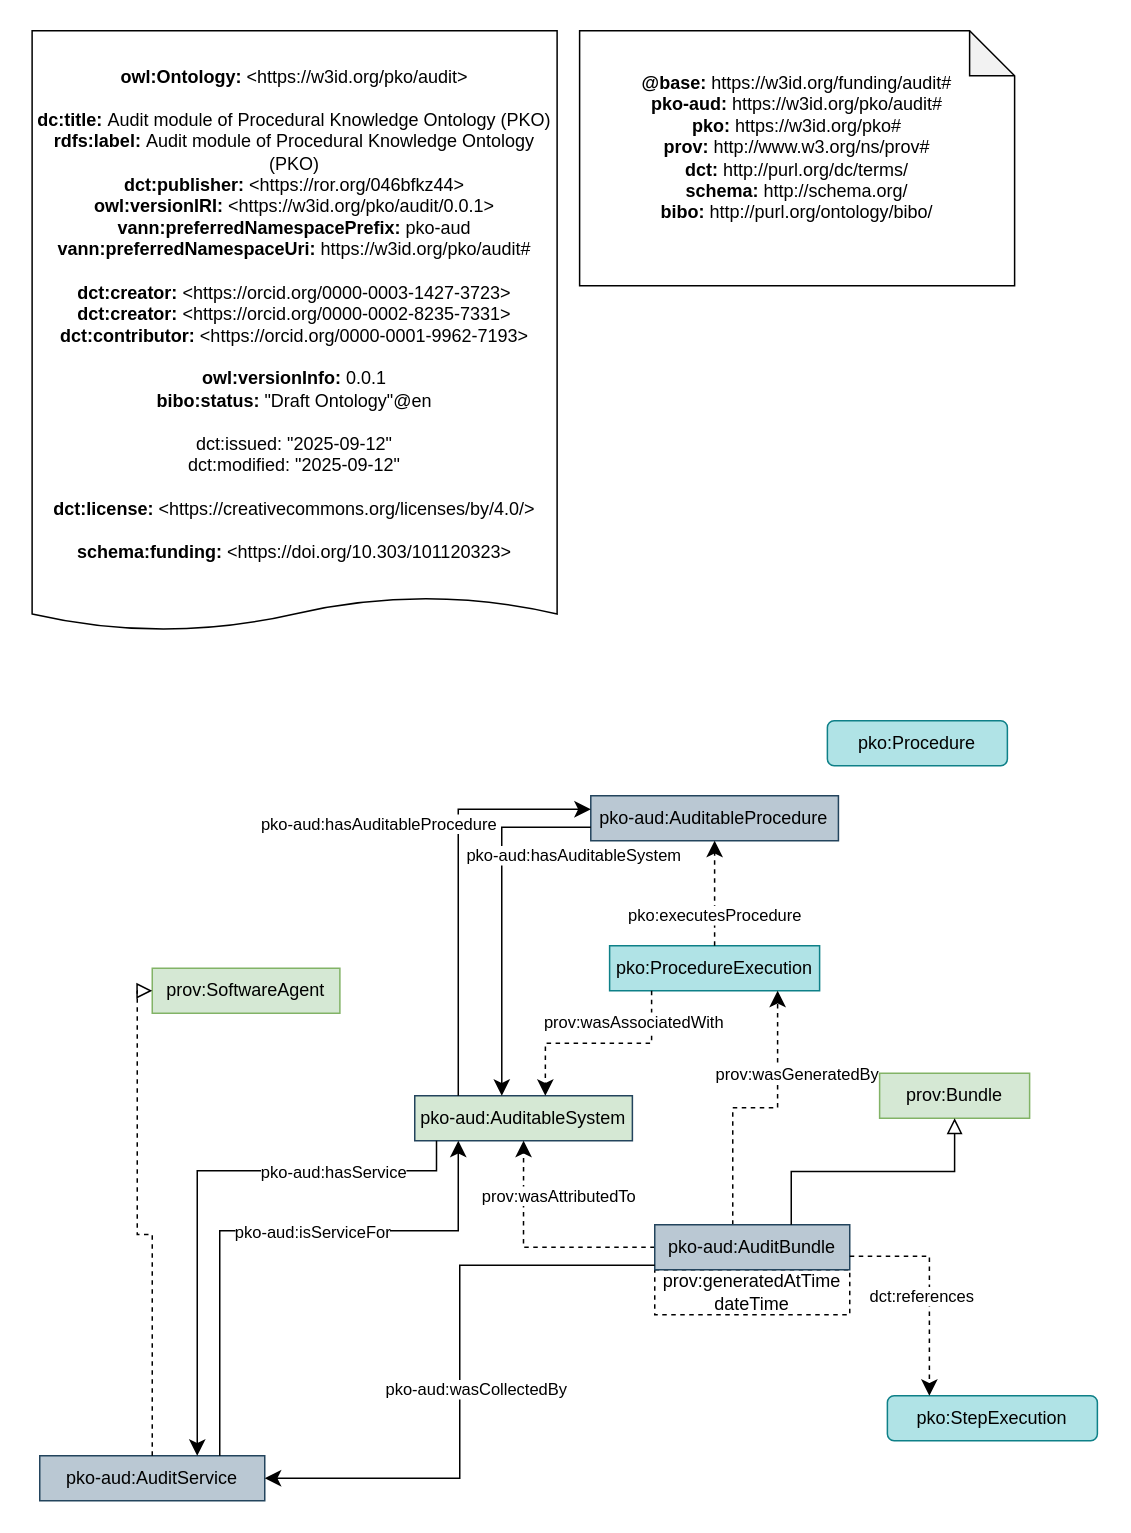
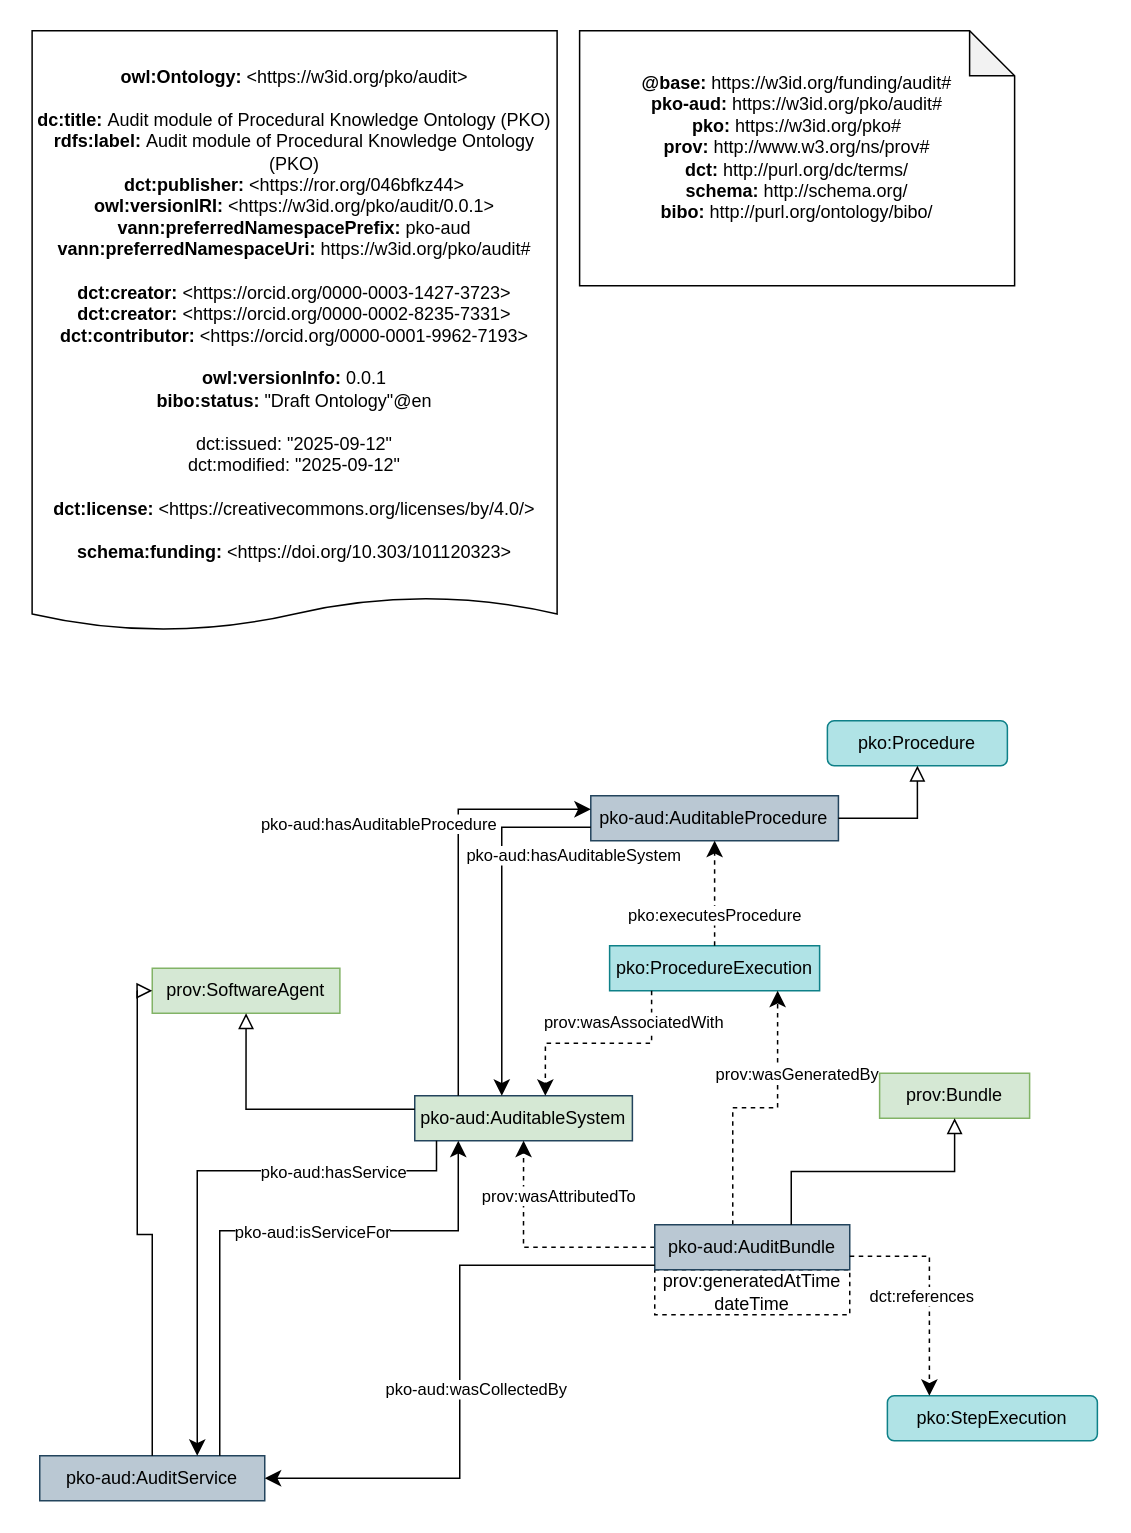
none -> (896, 818)
none -> (290, 1109)
(138, 1235) -> (138, 1235)
